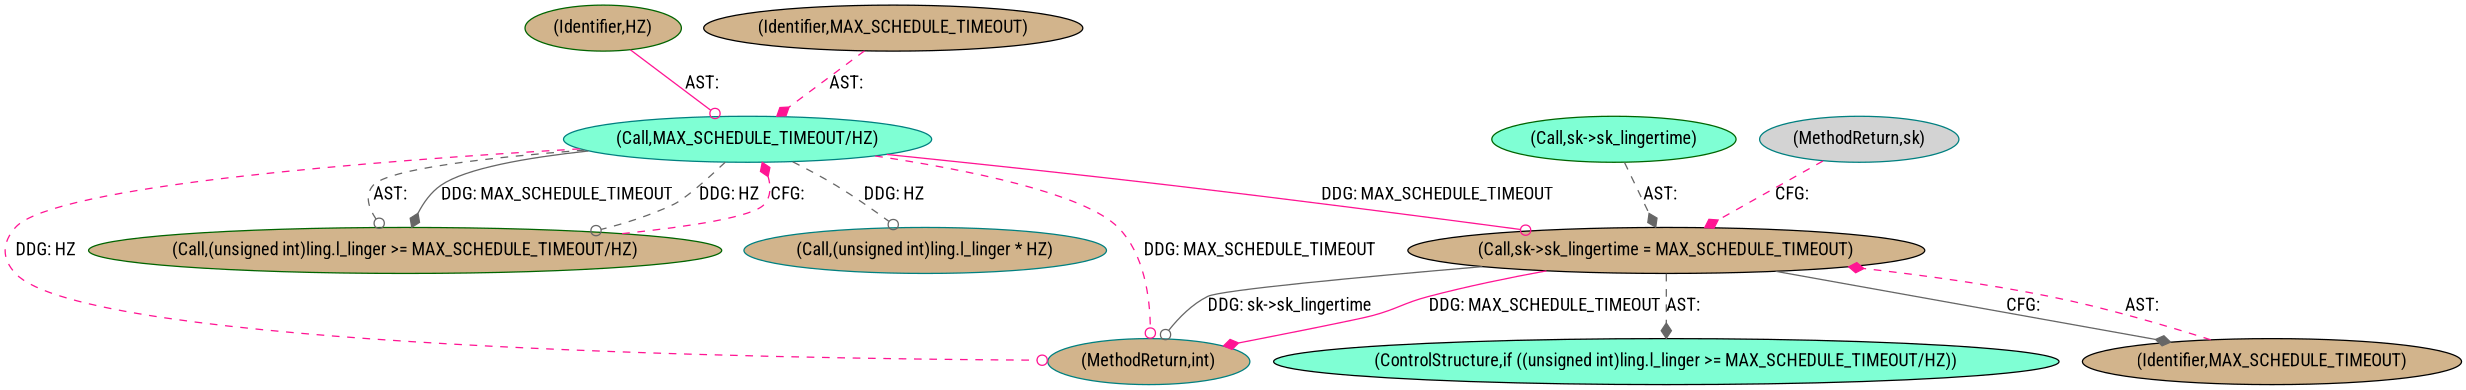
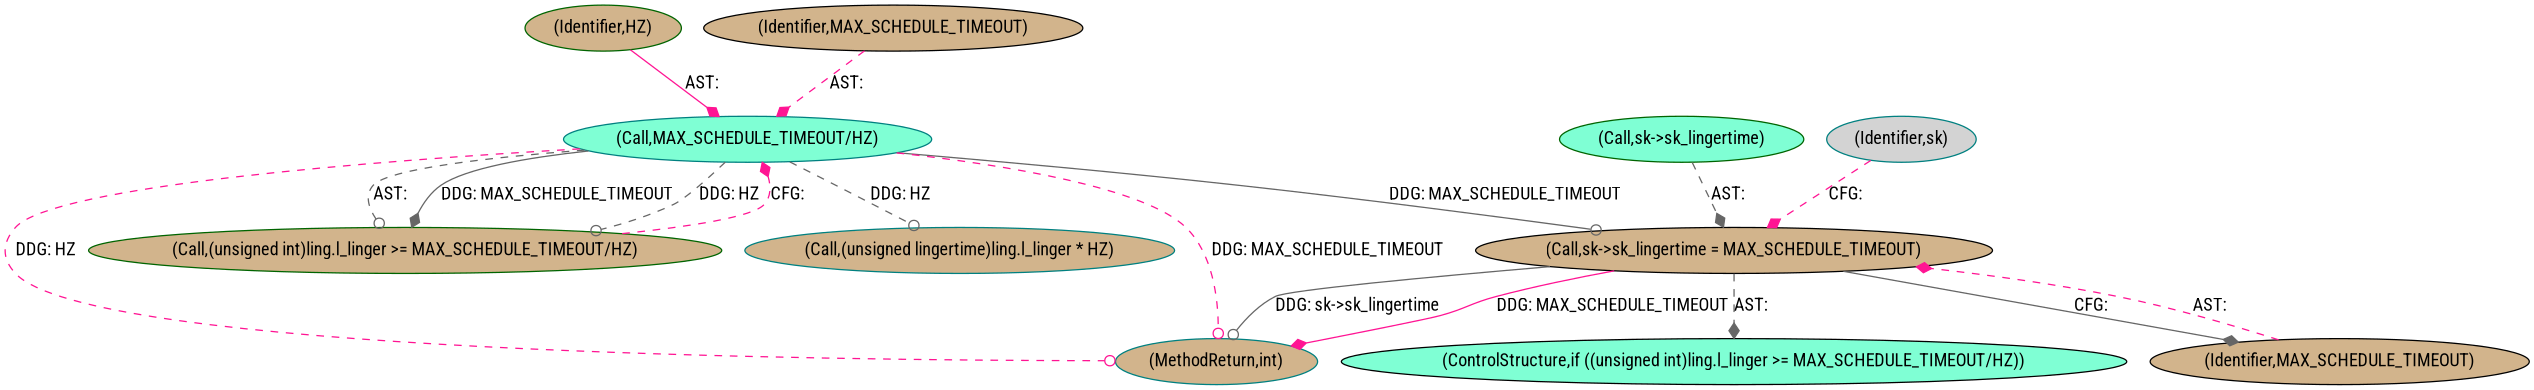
(671, 80) -> (668, 78)
(1859, 139) -> (1901, 139)
(1204, 189) -> (1245, 186)
(925, 250) -> (960, 250)
